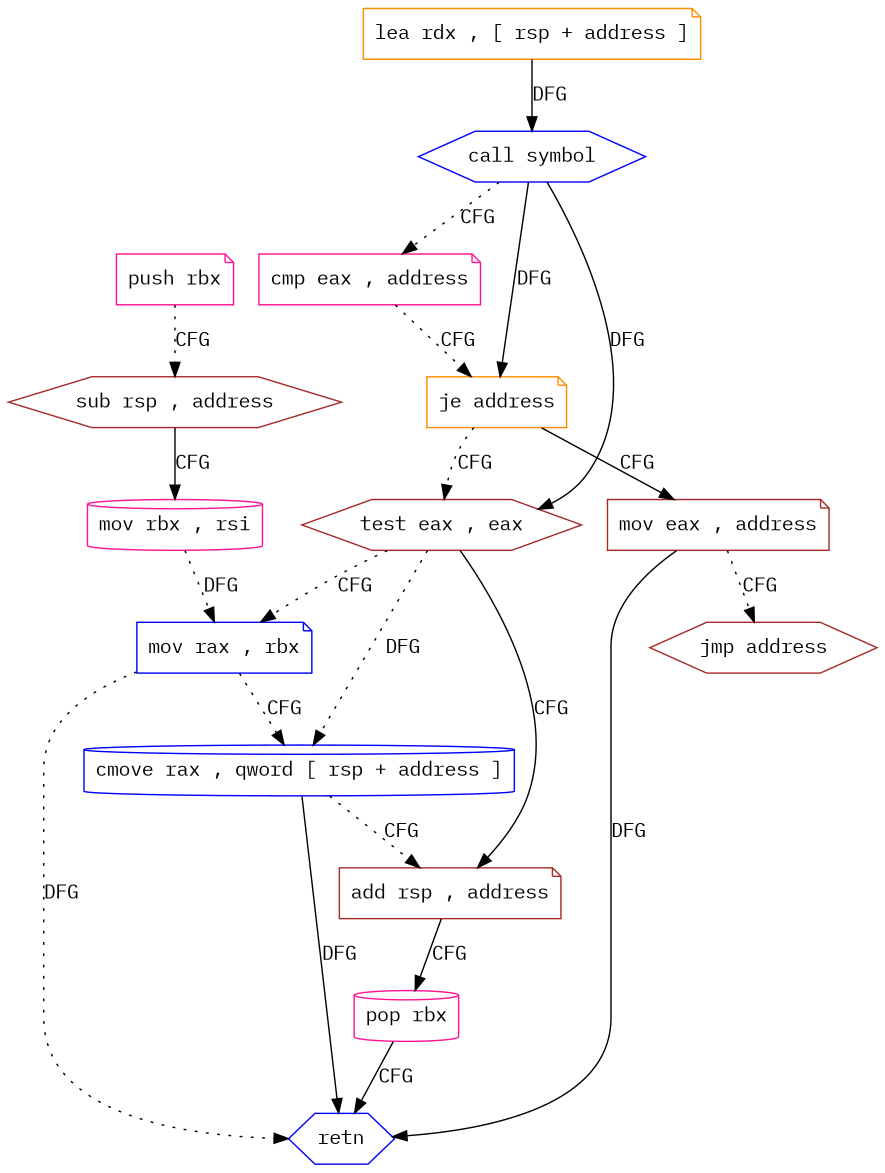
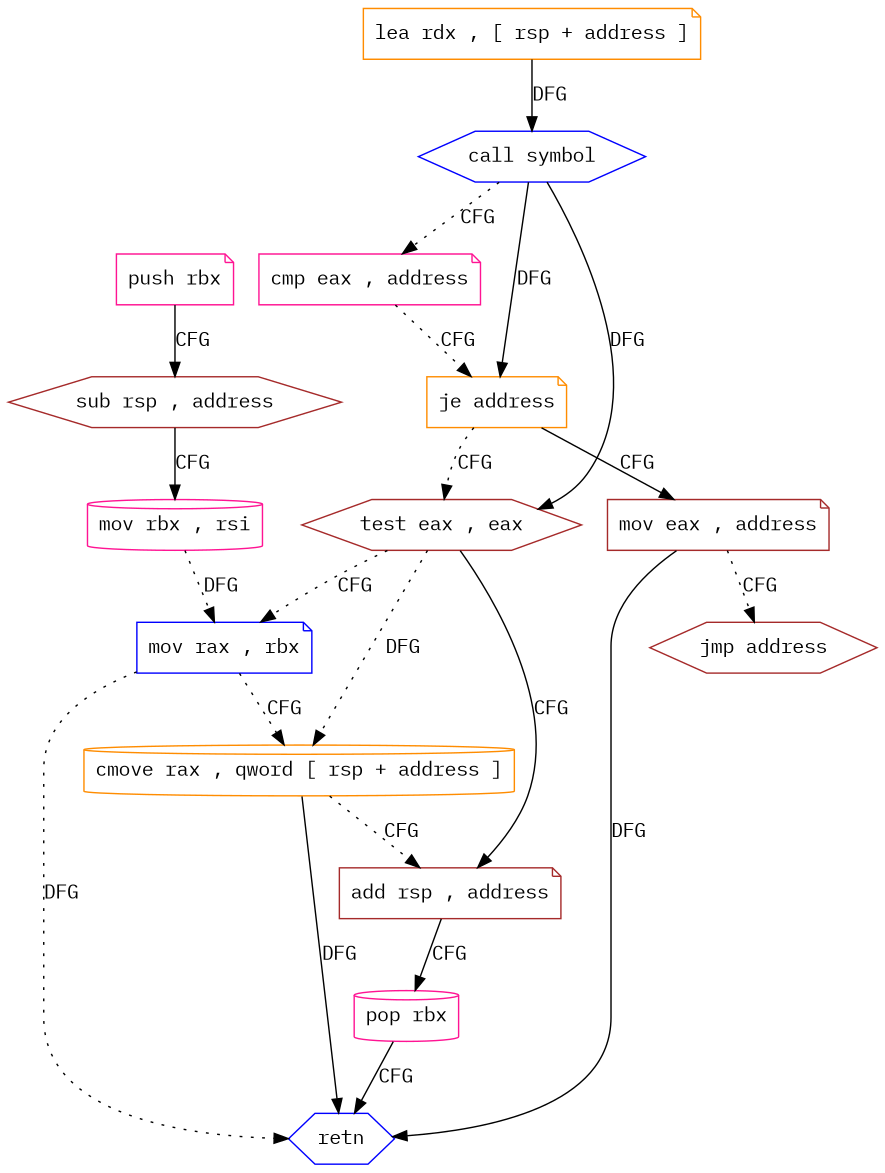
(175, 334) -> (175, 334)
(299, 770) -> (299, 770)
